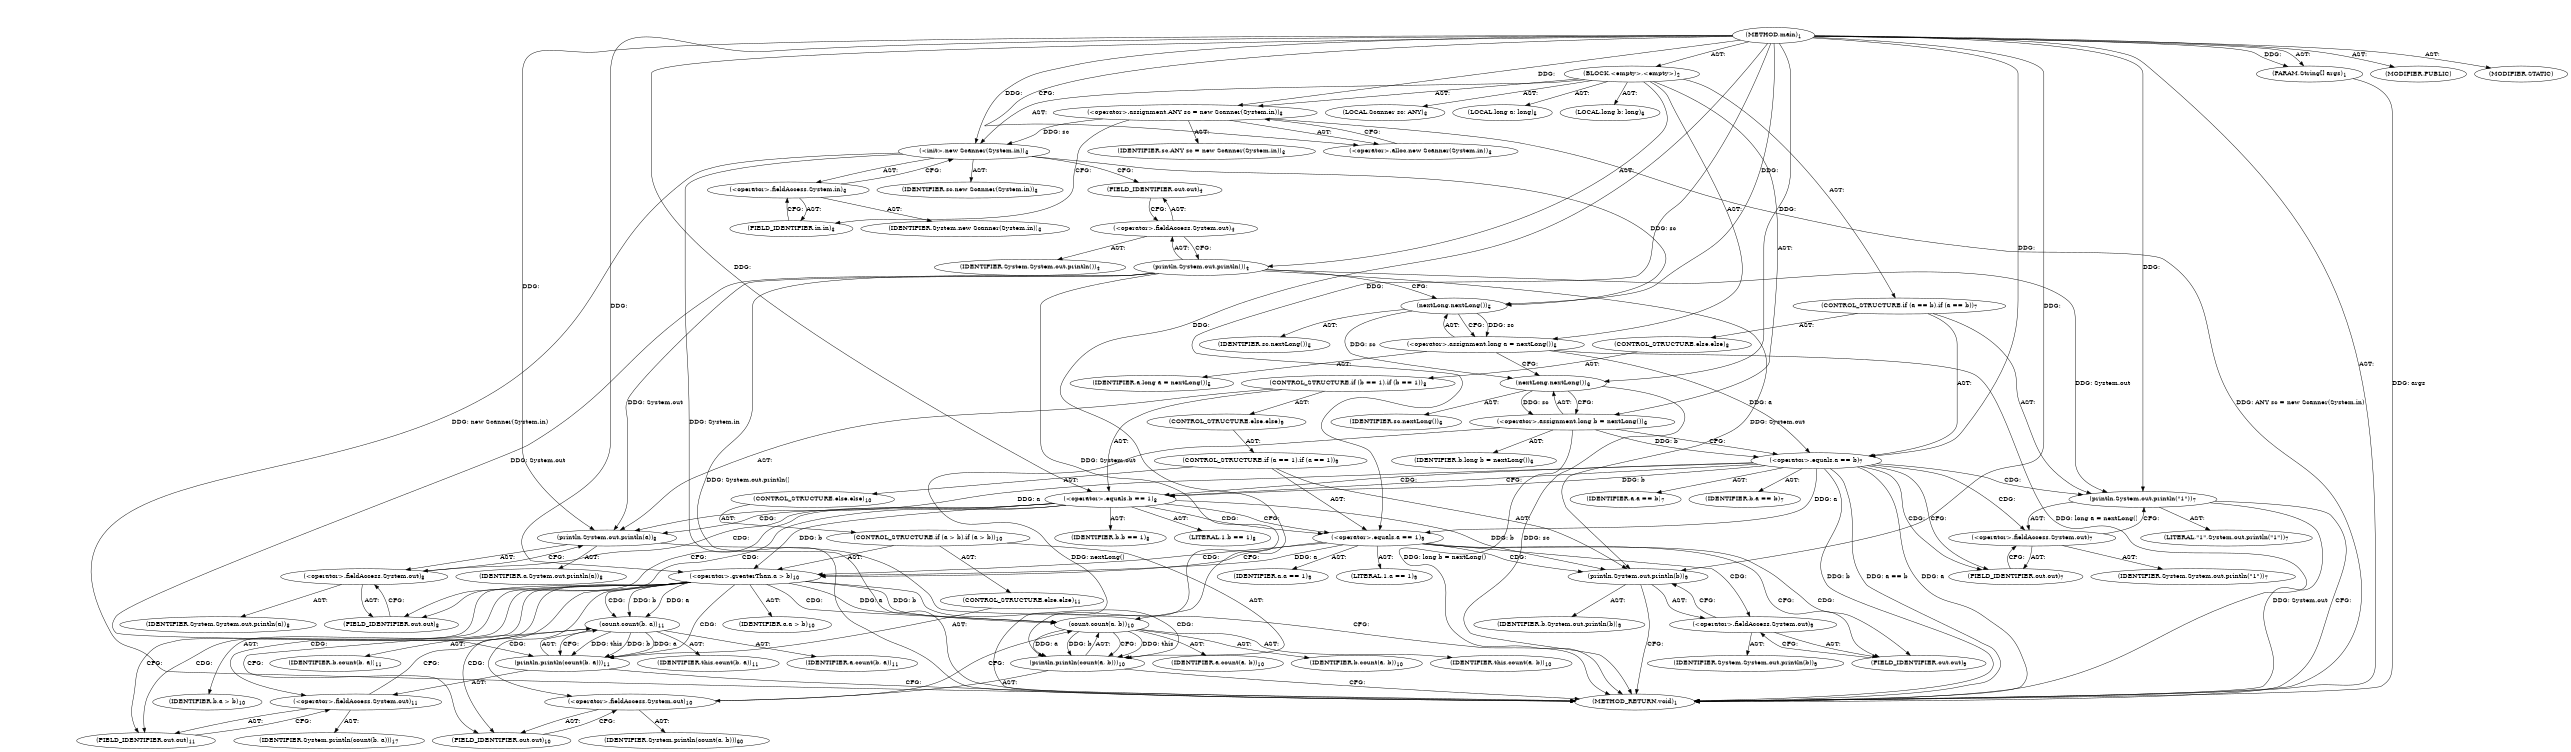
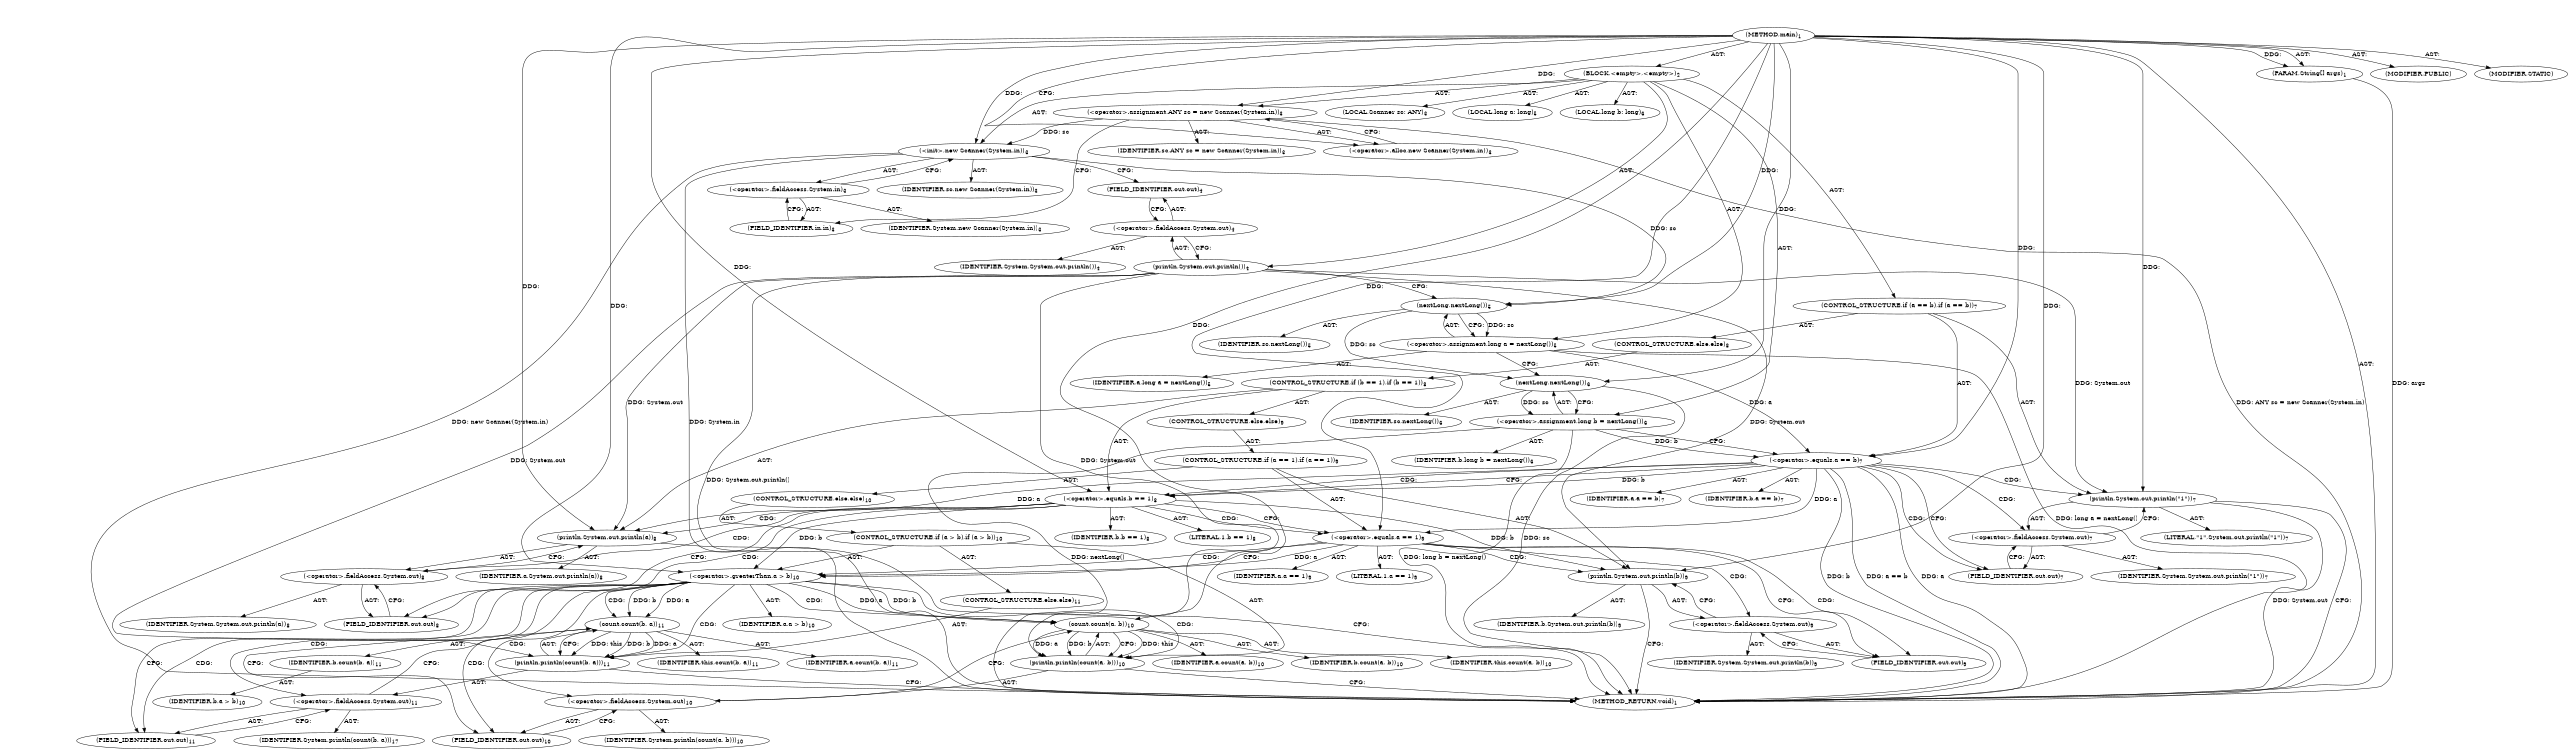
(500, 628) -> (273, 682)
(740, 740) -> (740, 740)
